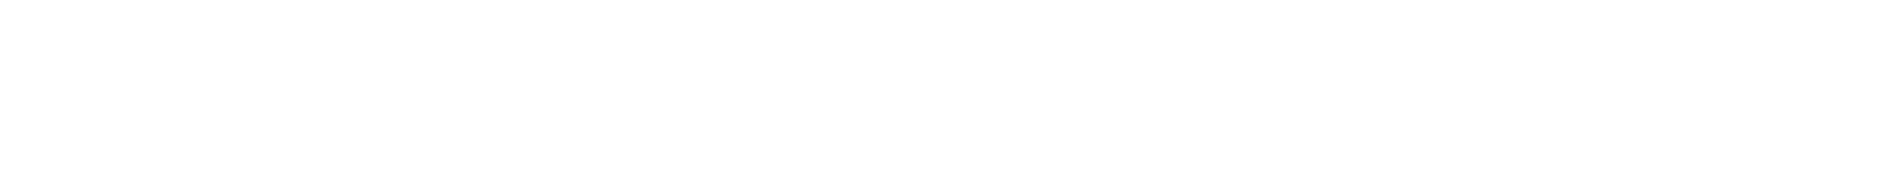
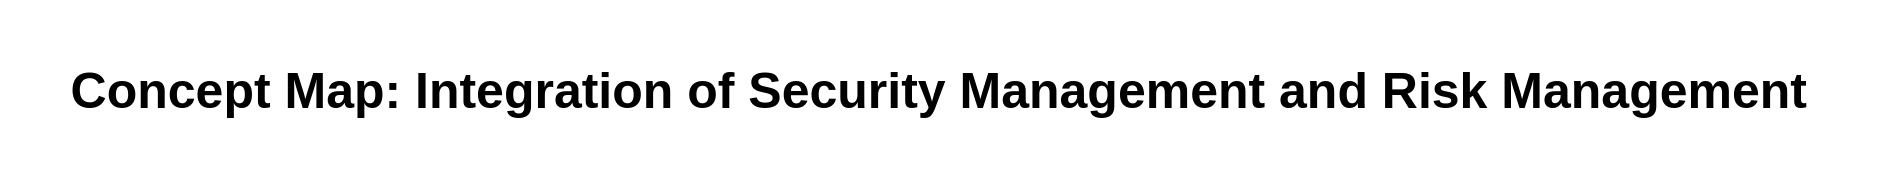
none -> (939, 89)
